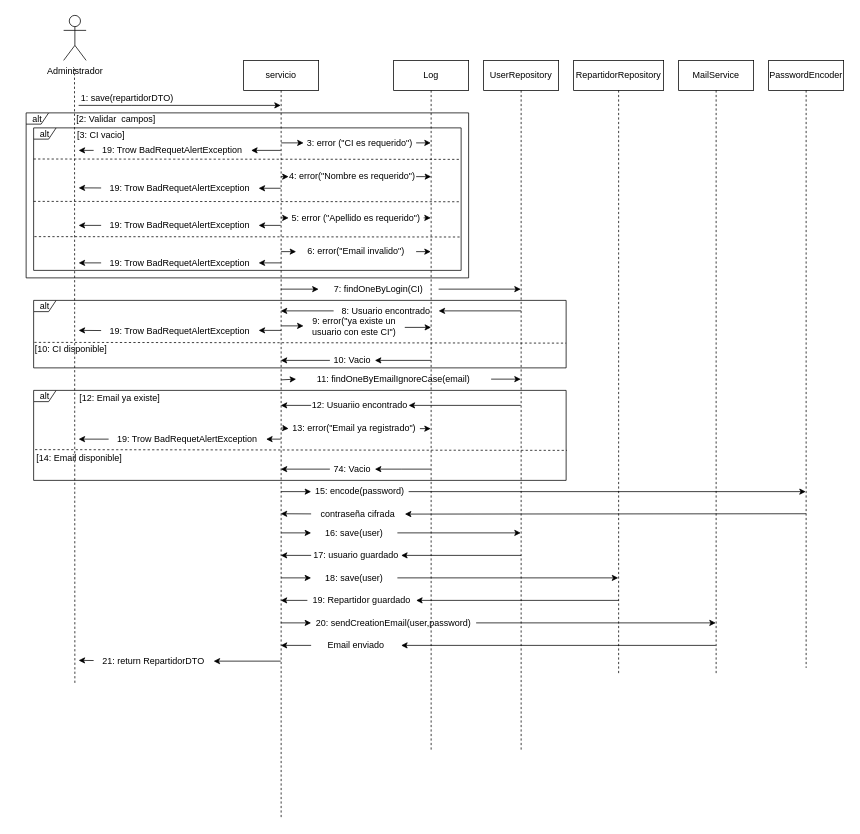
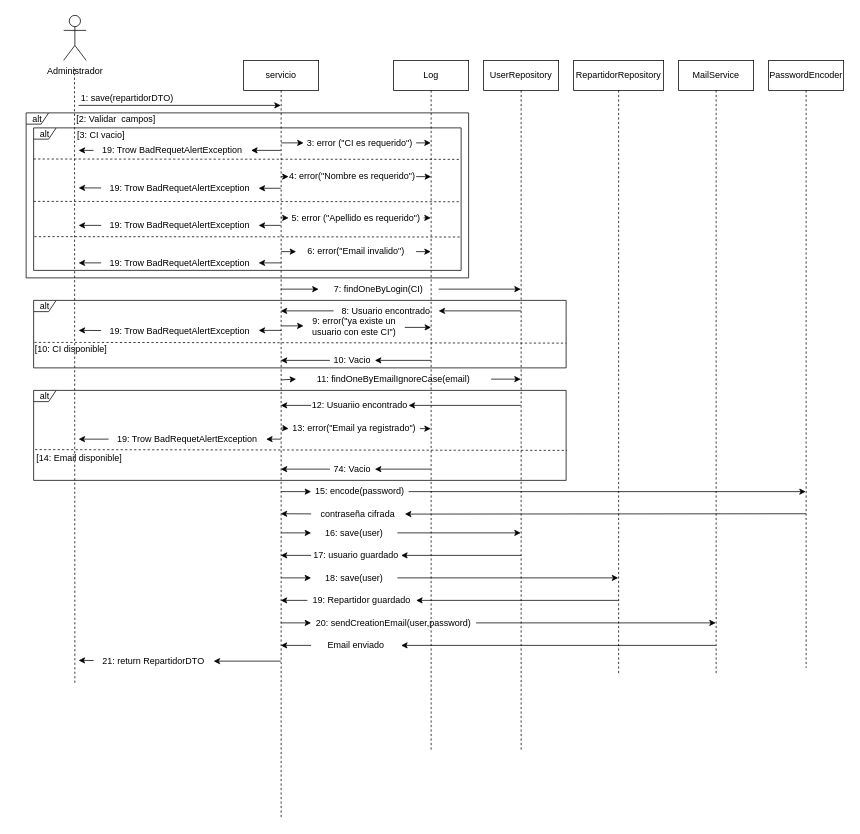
(120, 398) -> none
